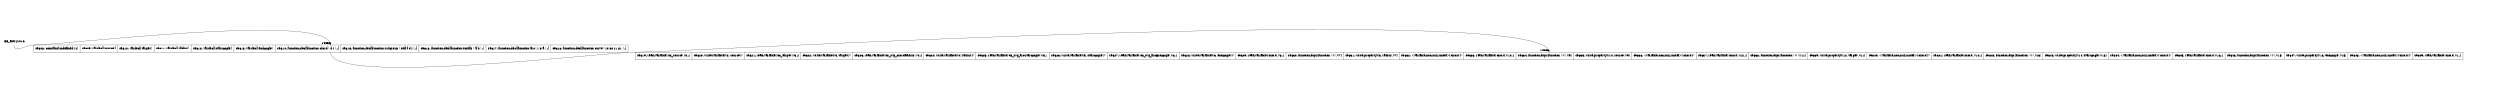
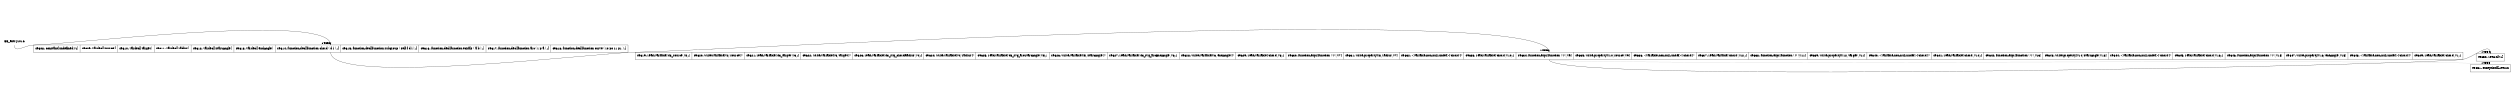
none -> (2490, 57)
none -> (2490, 68)
